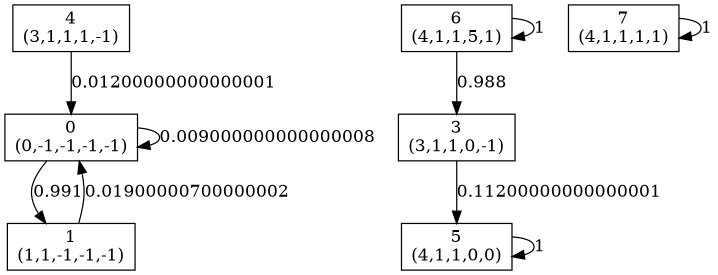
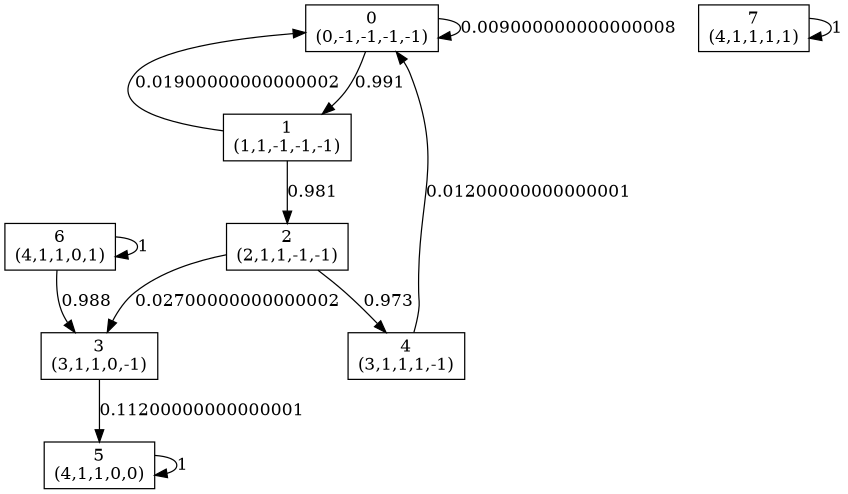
(457, 28) -> (60, 247)
(187, 192) -> (238, 83)
none -> (287, 247)
